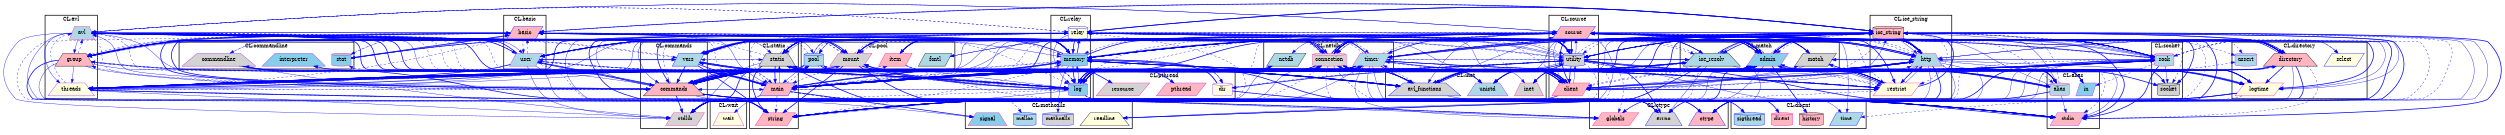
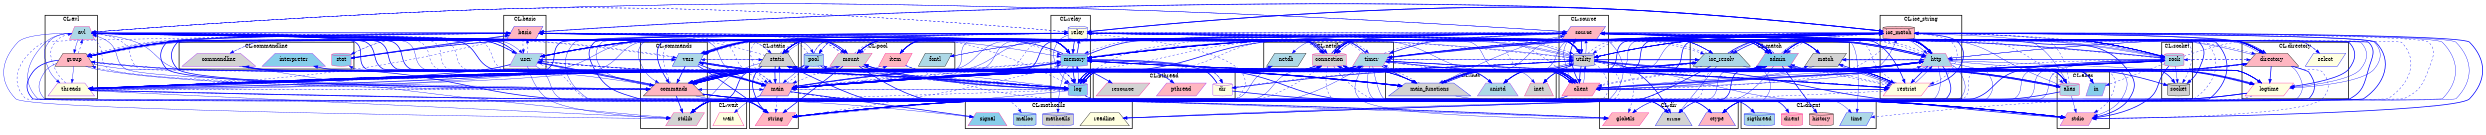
(1888, 33) -> (1899, 33)
(2246, 60) -> none
(1425, 89) -> (1430, 89)
(1659, 106) -> (1669, 106)
